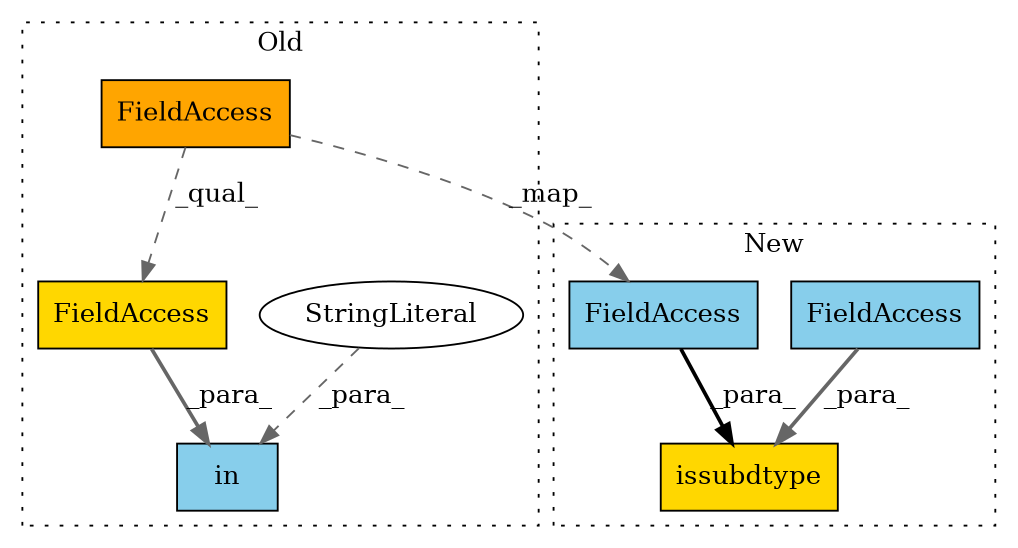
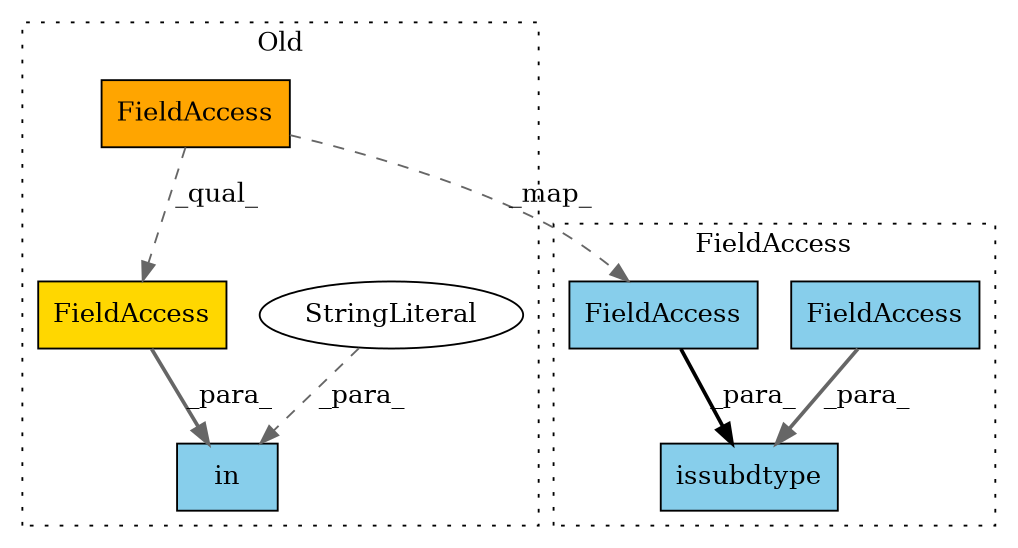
(774, 245) -> (774, 245)
(749, 477) -> (749, 477)
